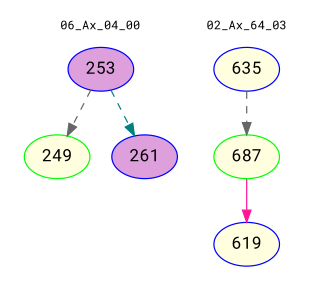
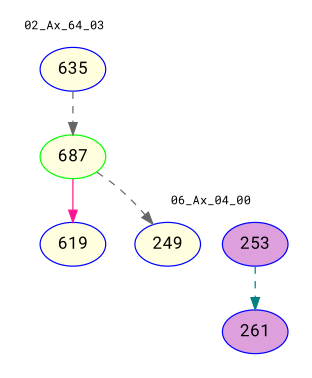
(82, 108) -> (133, 202)
(57, 157) -> (168, 244)
